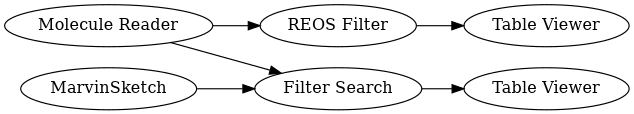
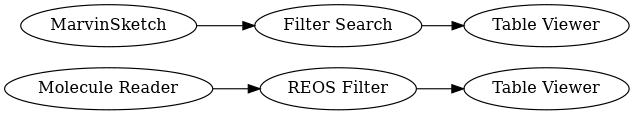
(220, 56) -> none
